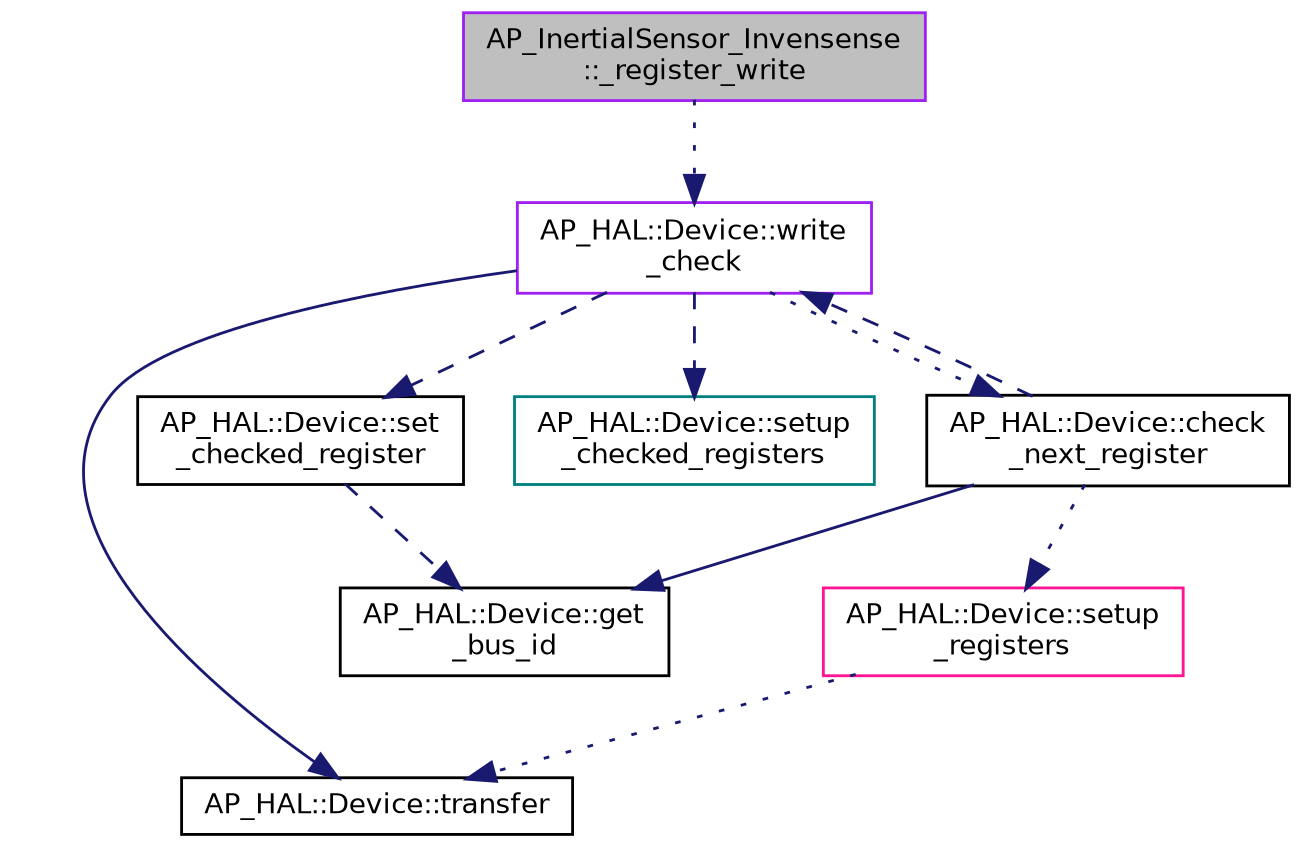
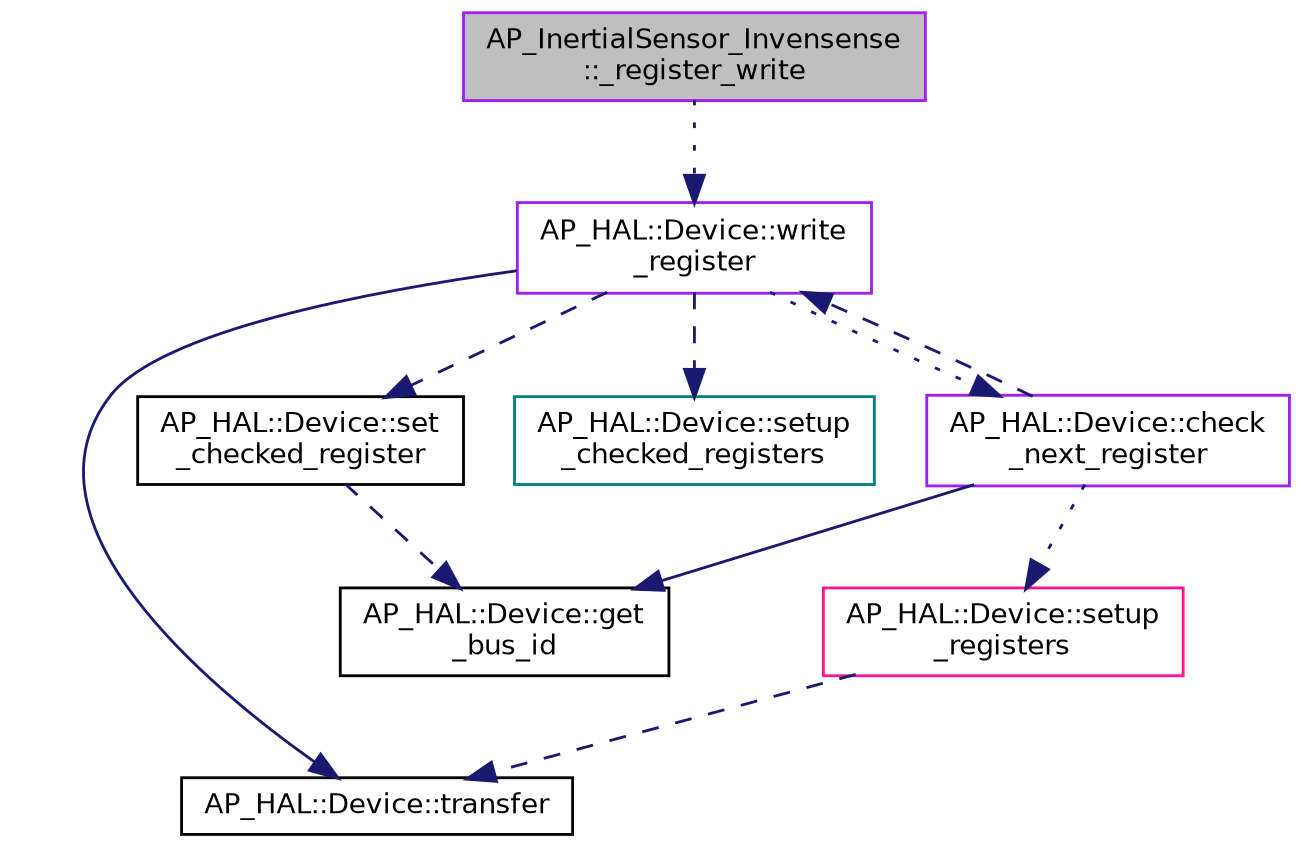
(694, 248) -> (694, 248)
(1108, 441) -> (1108, 441)
(675, 723) -> (675, 723)
